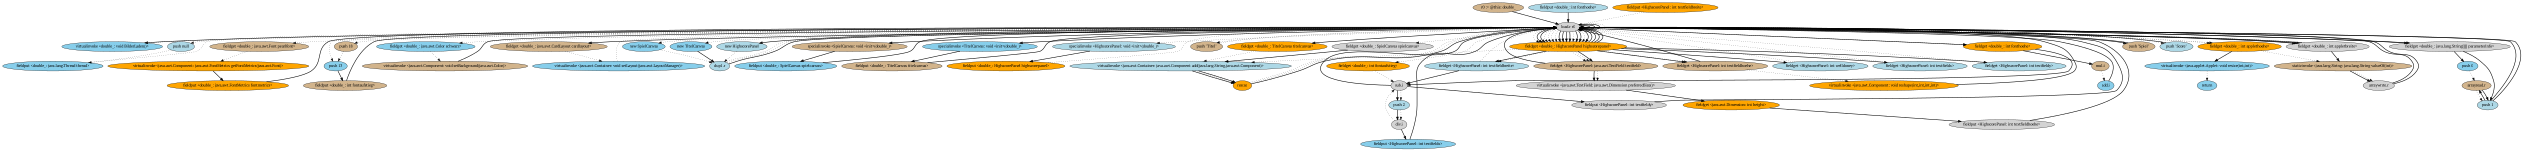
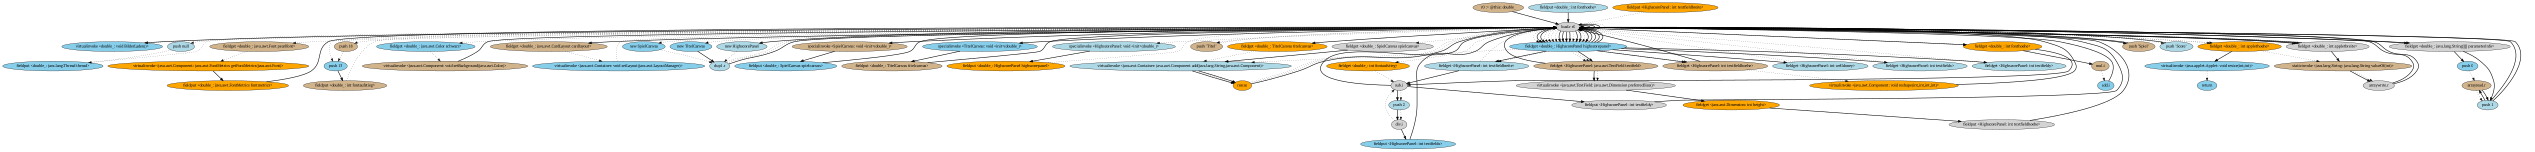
(939, 29) -> (939, 29)
(1568, 47) -> (1568, 47)
